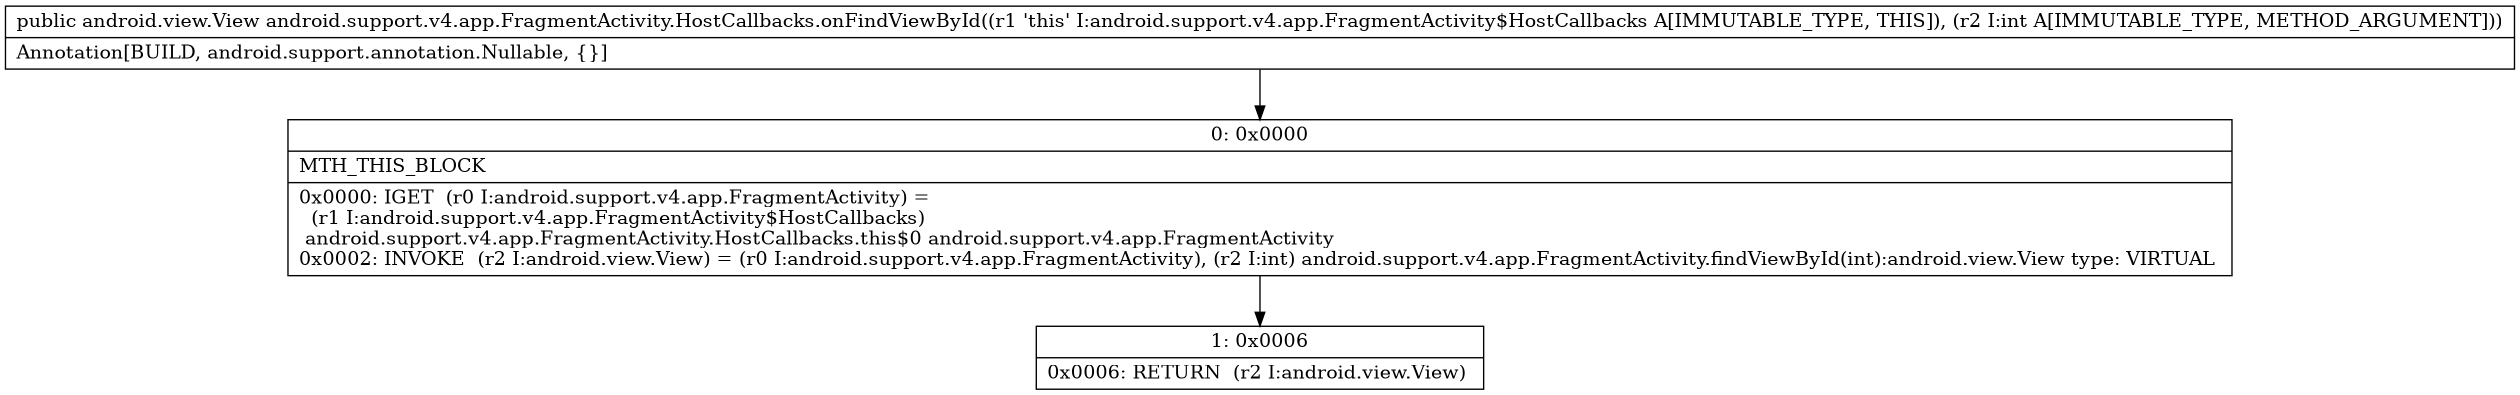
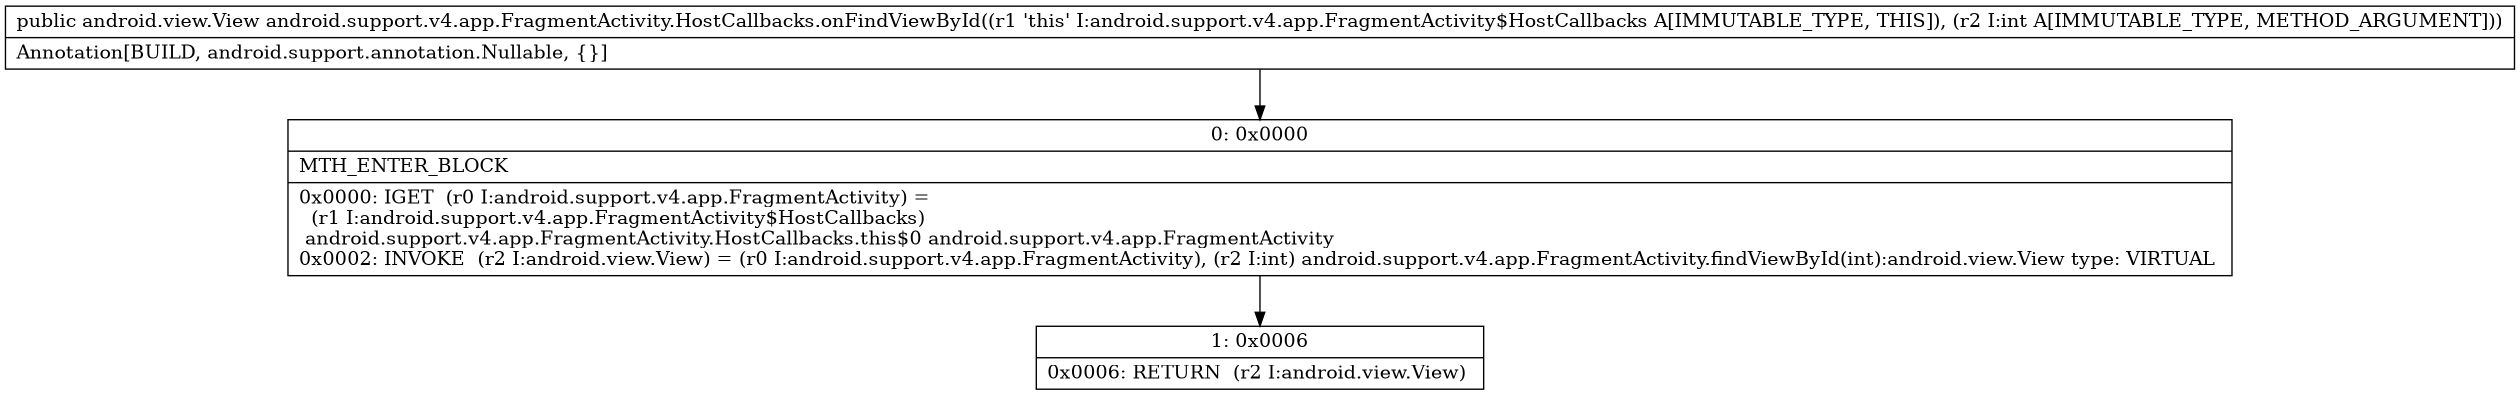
(393, 166) -> (404, 166)
